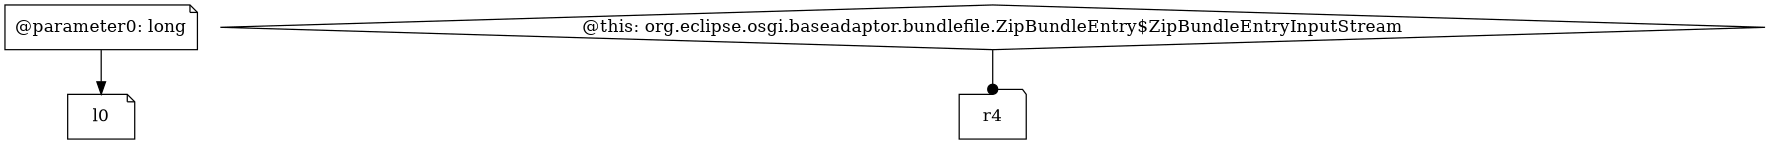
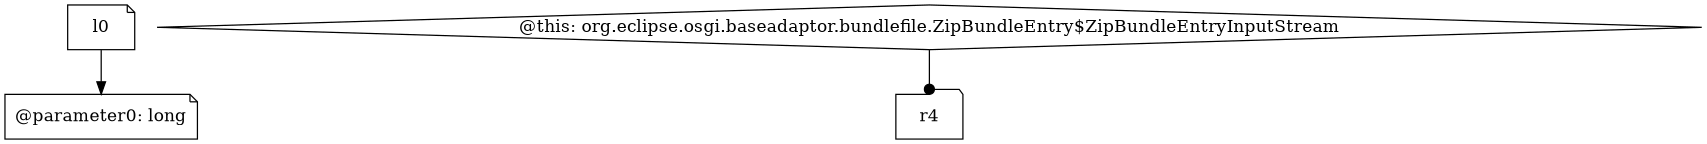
(101, 66) -> (101, 66)
